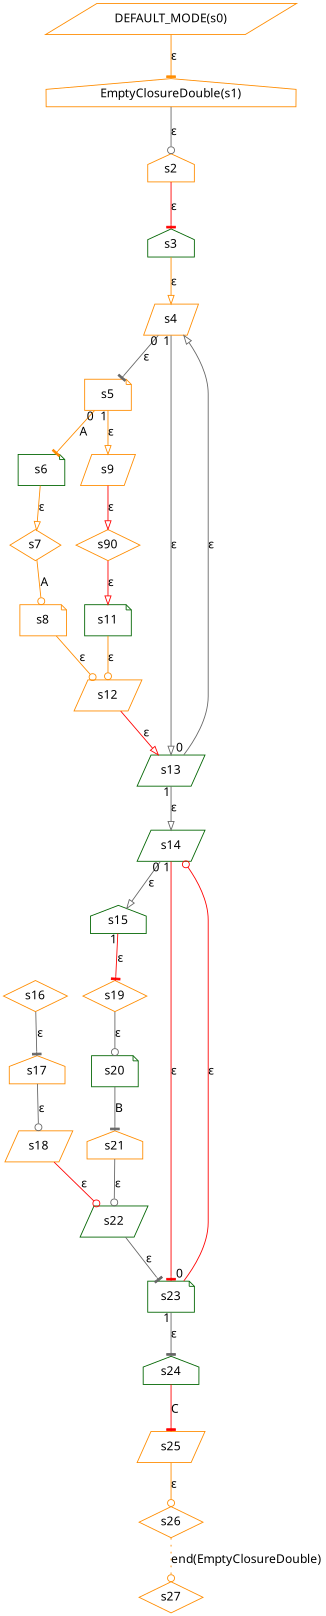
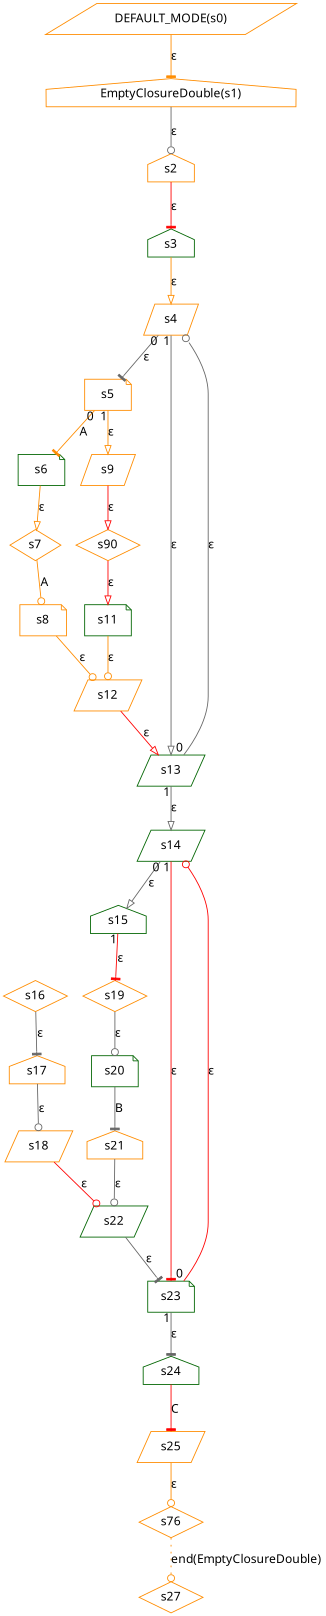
(208, 550) -> (208, 550)
(171, 1522) -> (171, 1522)
